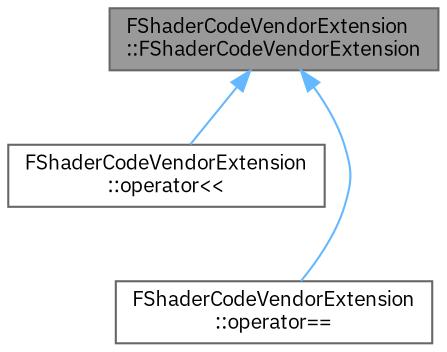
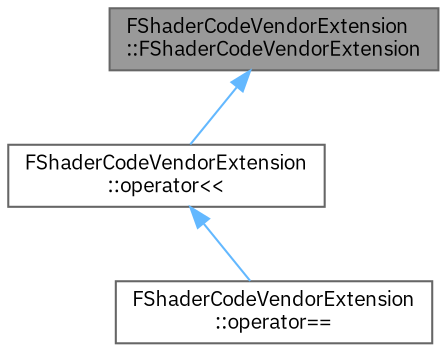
(349, 186) -> (227, 252)
